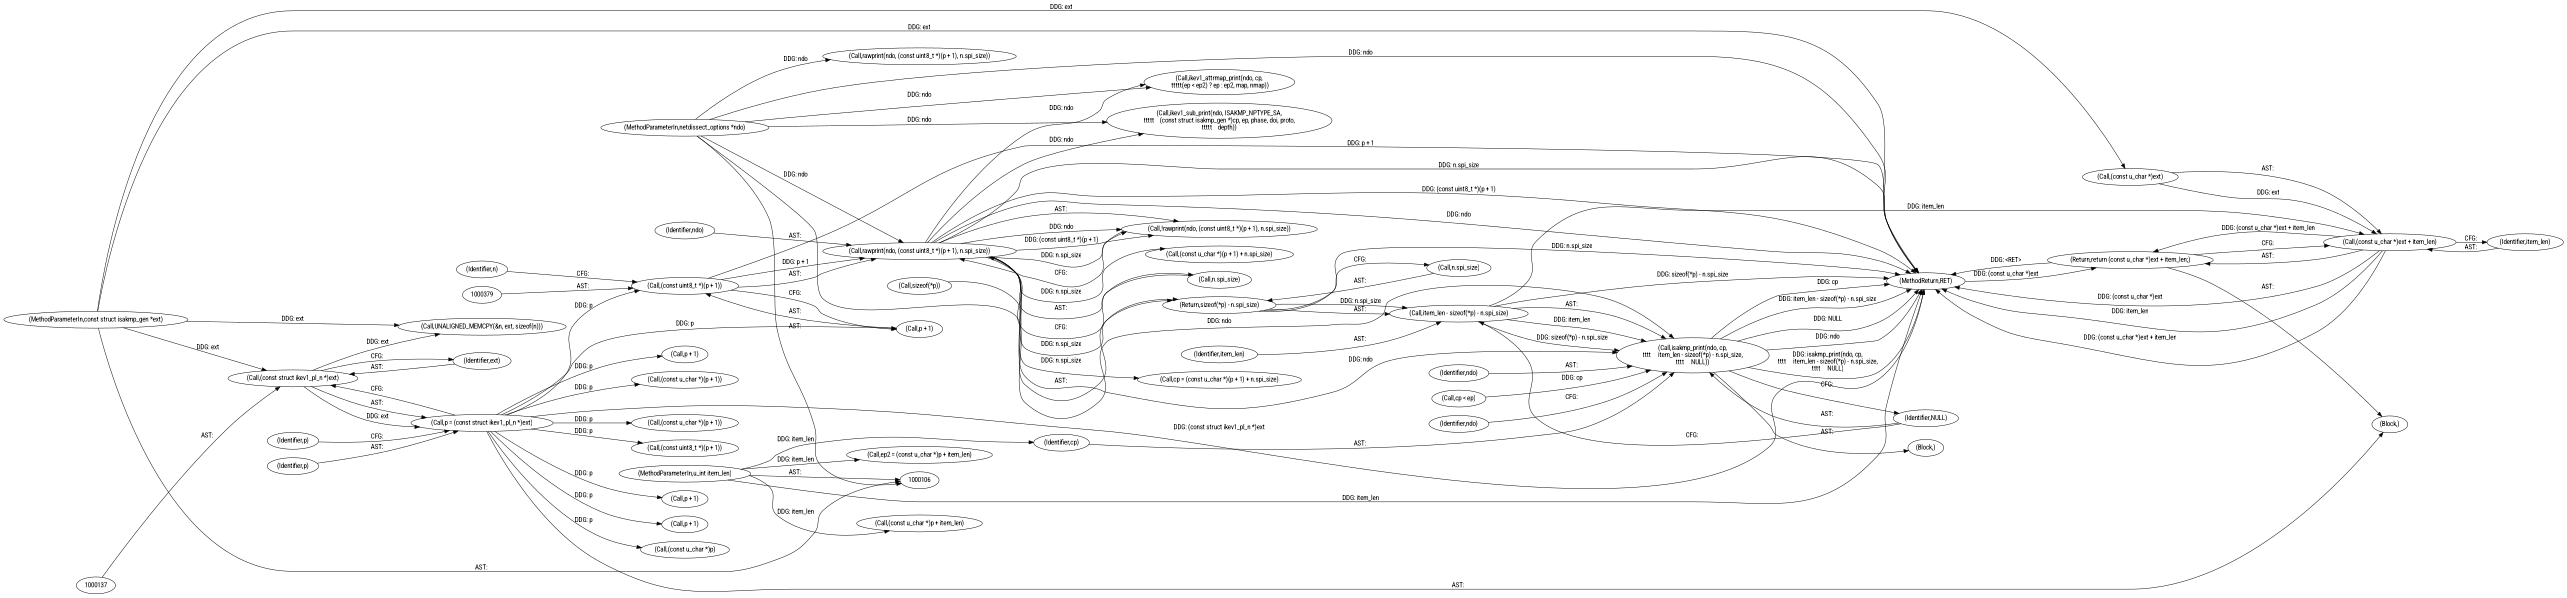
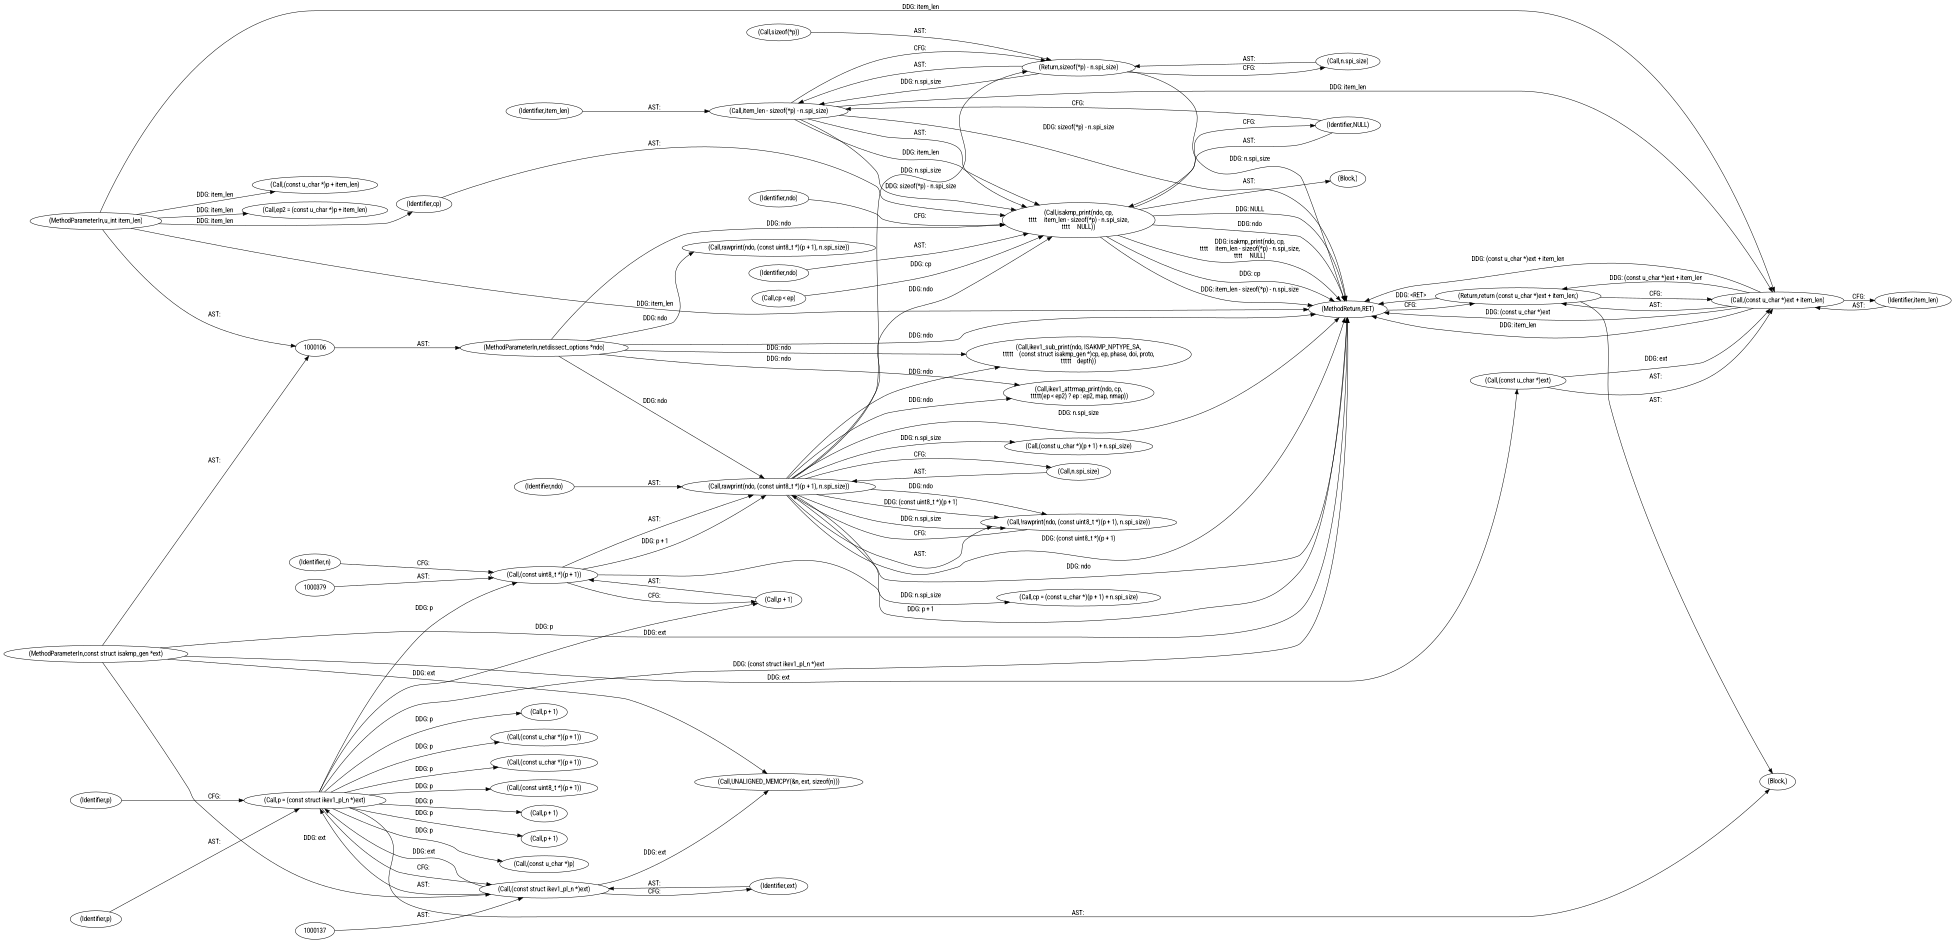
none -> (961, 11)
none -> (911, 54)
(2006, 274) -> (1411, 305)
(778, 331) -> (395, 348)
